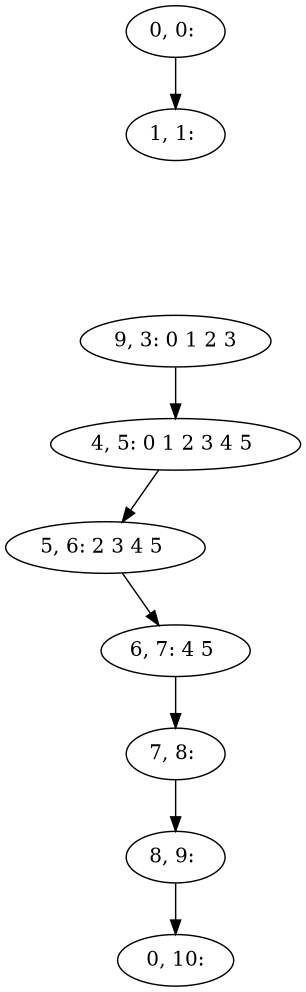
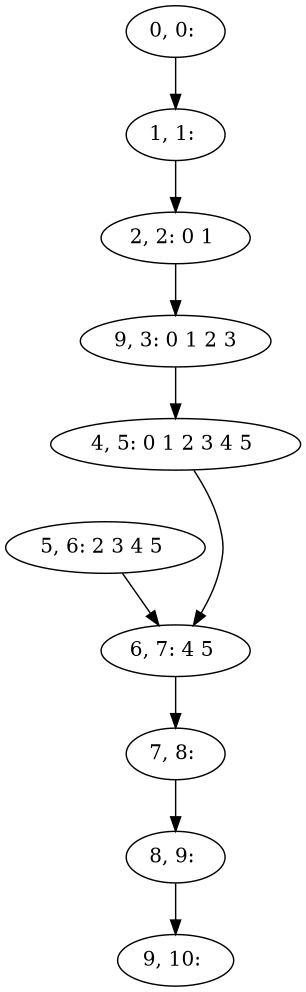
none -> (176, 238)
(145, 490) -> (223, 541)
(176, 960) -> (176, 960)
